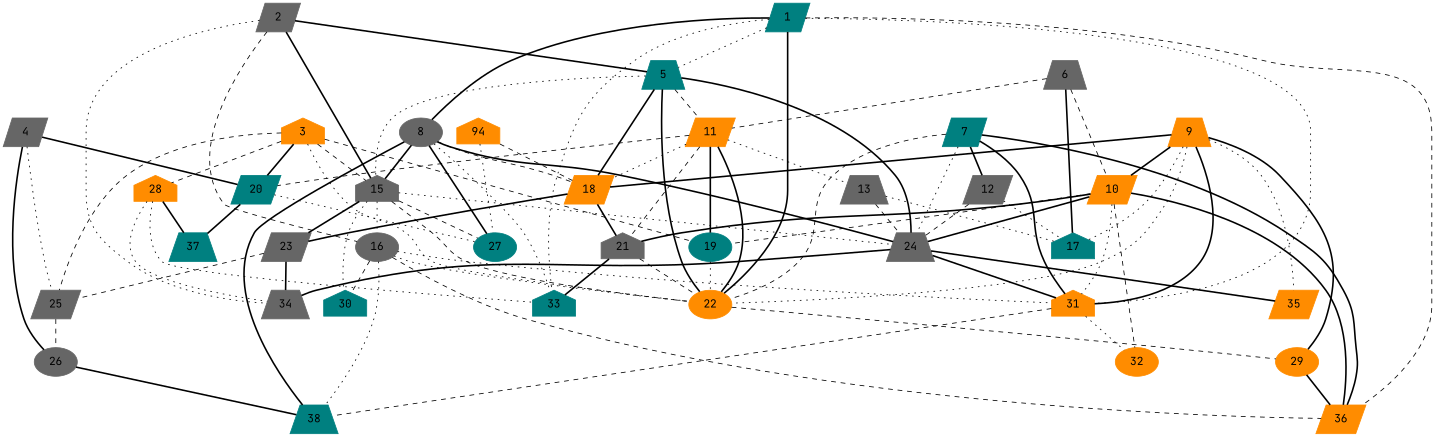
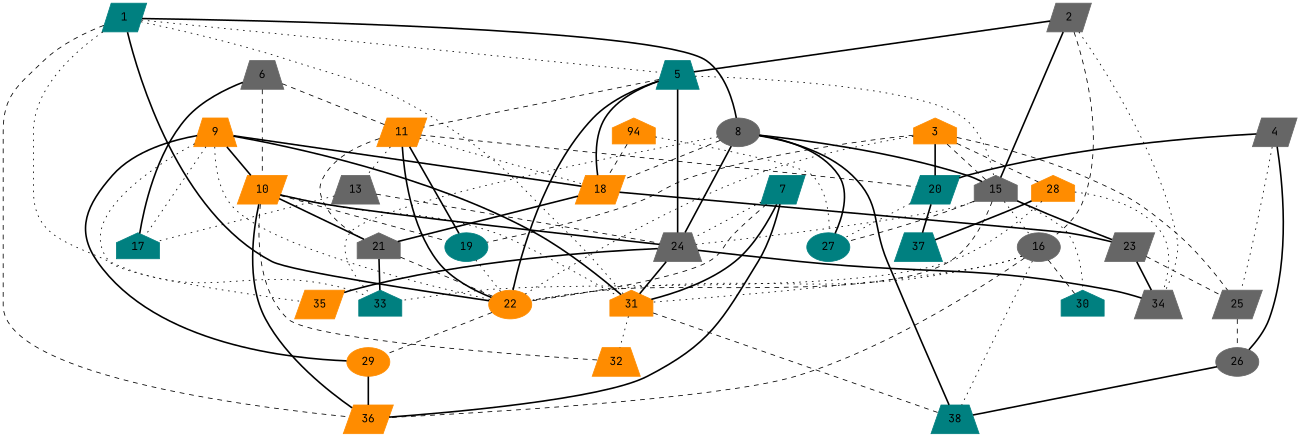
(988, 190) -> none
(1137, 362) -> (616, 362)
